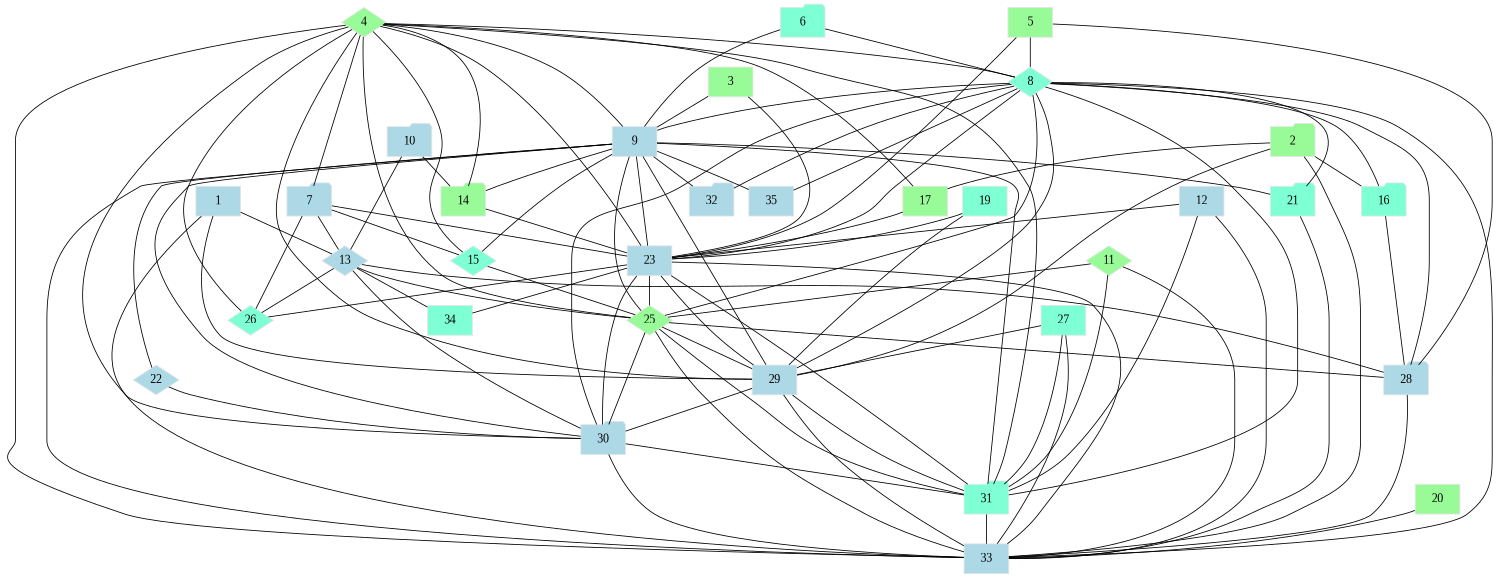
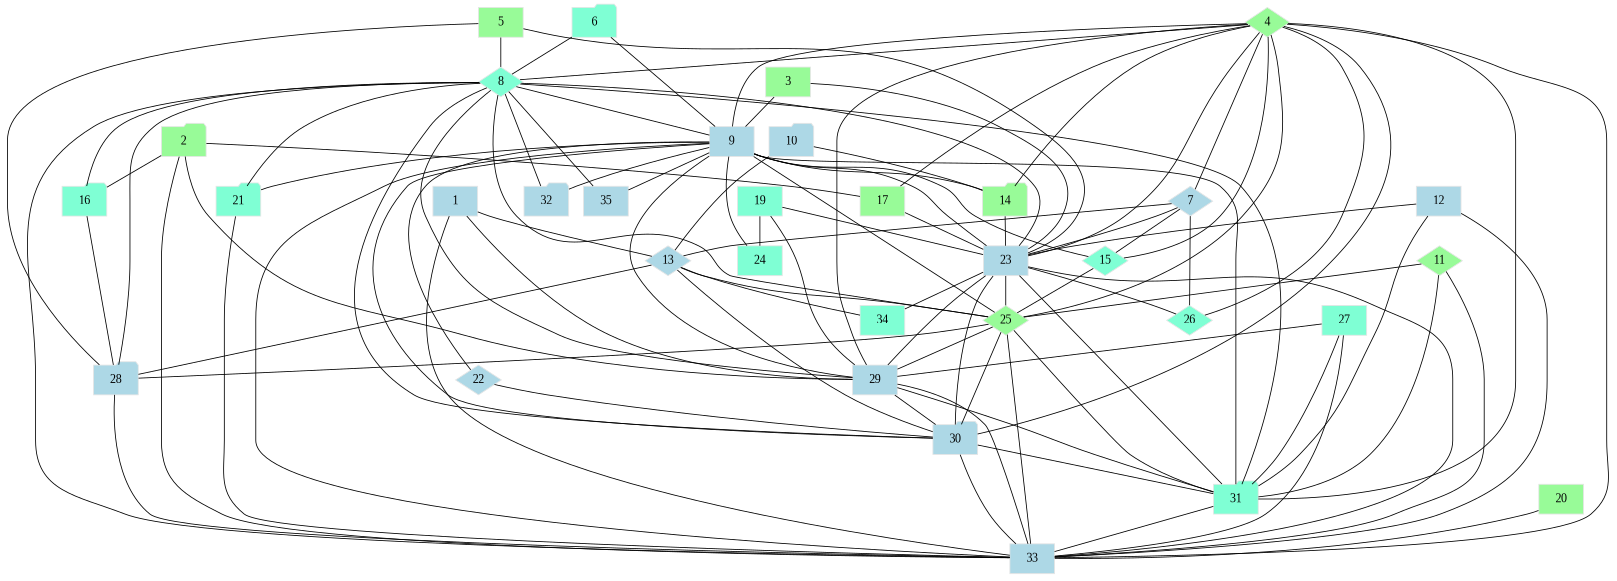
(309, 201) -> (1190, 201)
none -> (760, 261)
(298, 291) -> none
